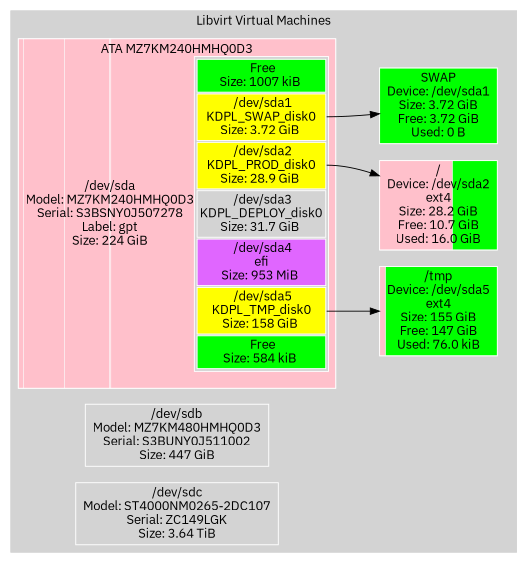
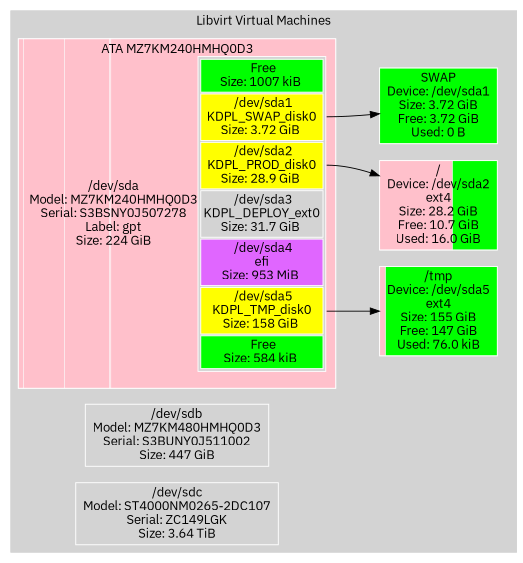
(261, 214) -> (262, 214)
